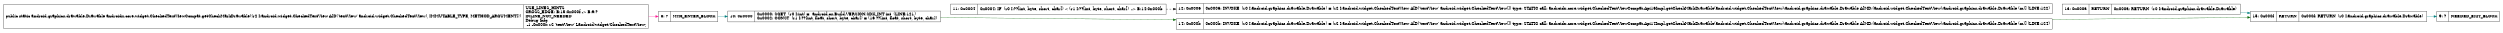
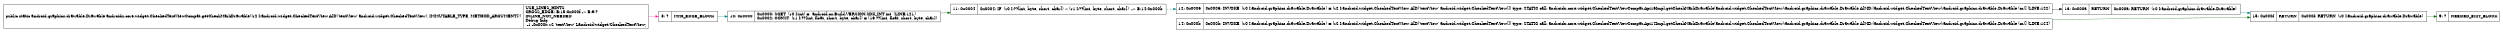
(1170, 9) -> (1170, 9)
none -> (2056, 9)
(694, 16) -> (694, 16)
(2430, 16) -> (2430, 16)
(1057, 19) -> (944, 13)
